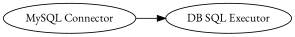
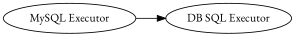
(70, 18) -> (70, 18)
